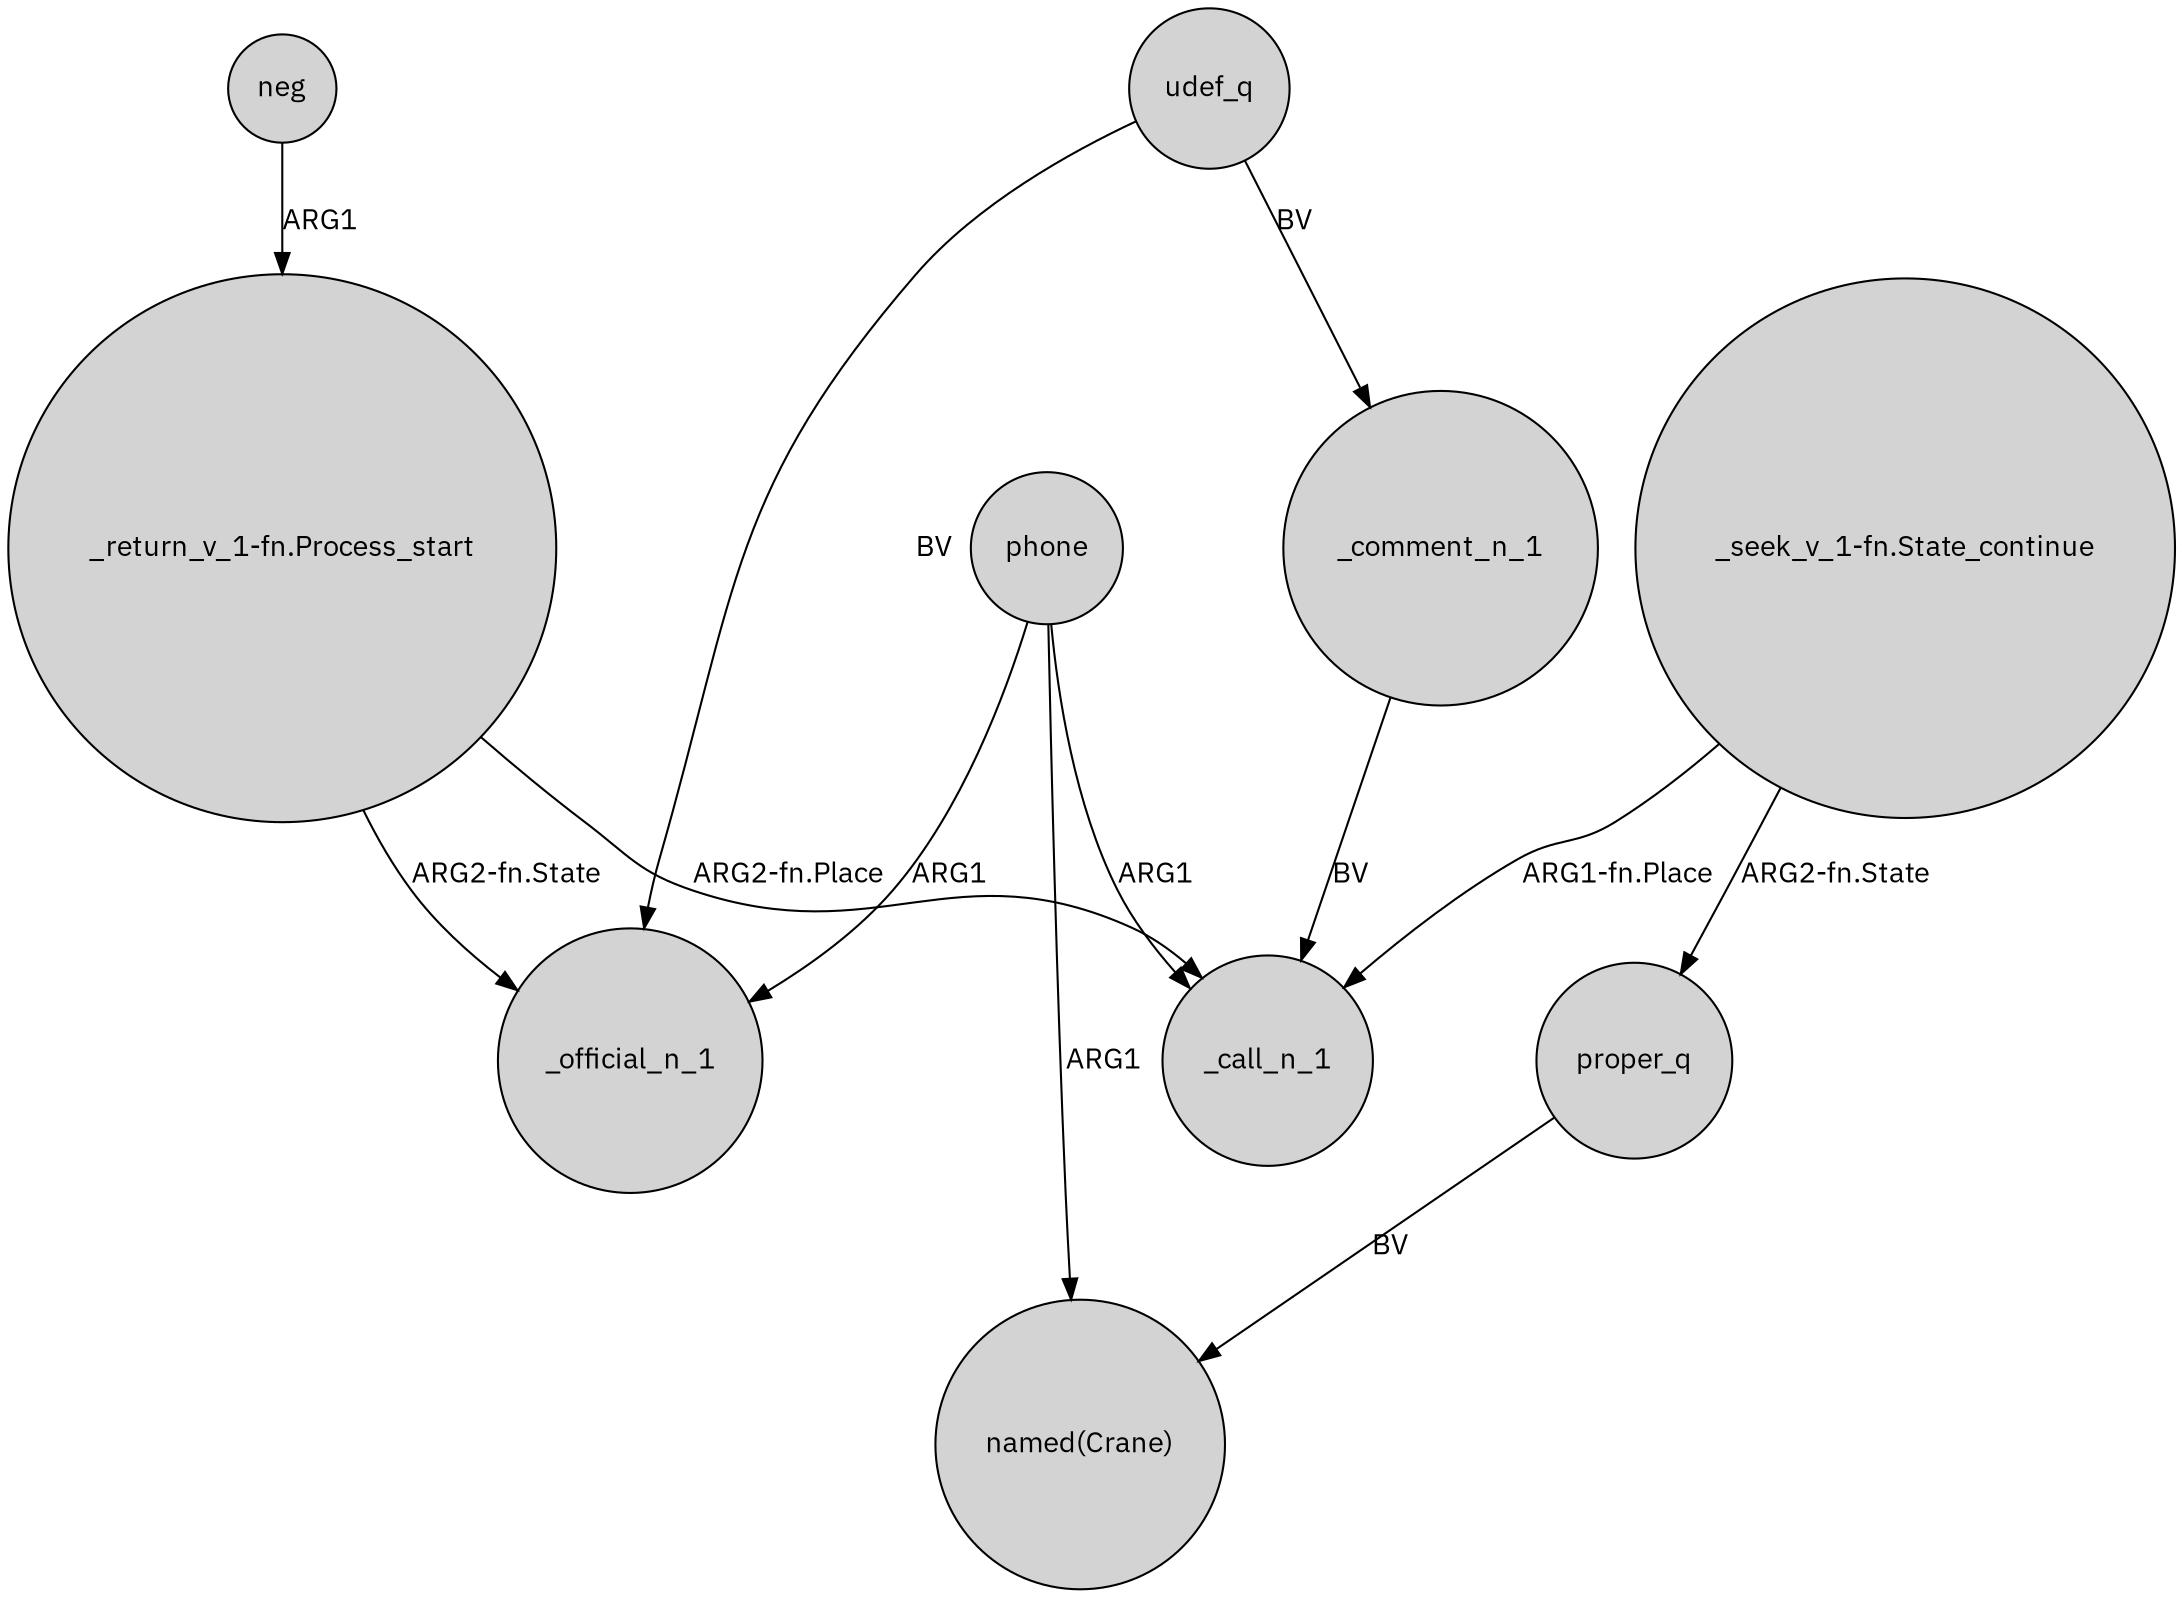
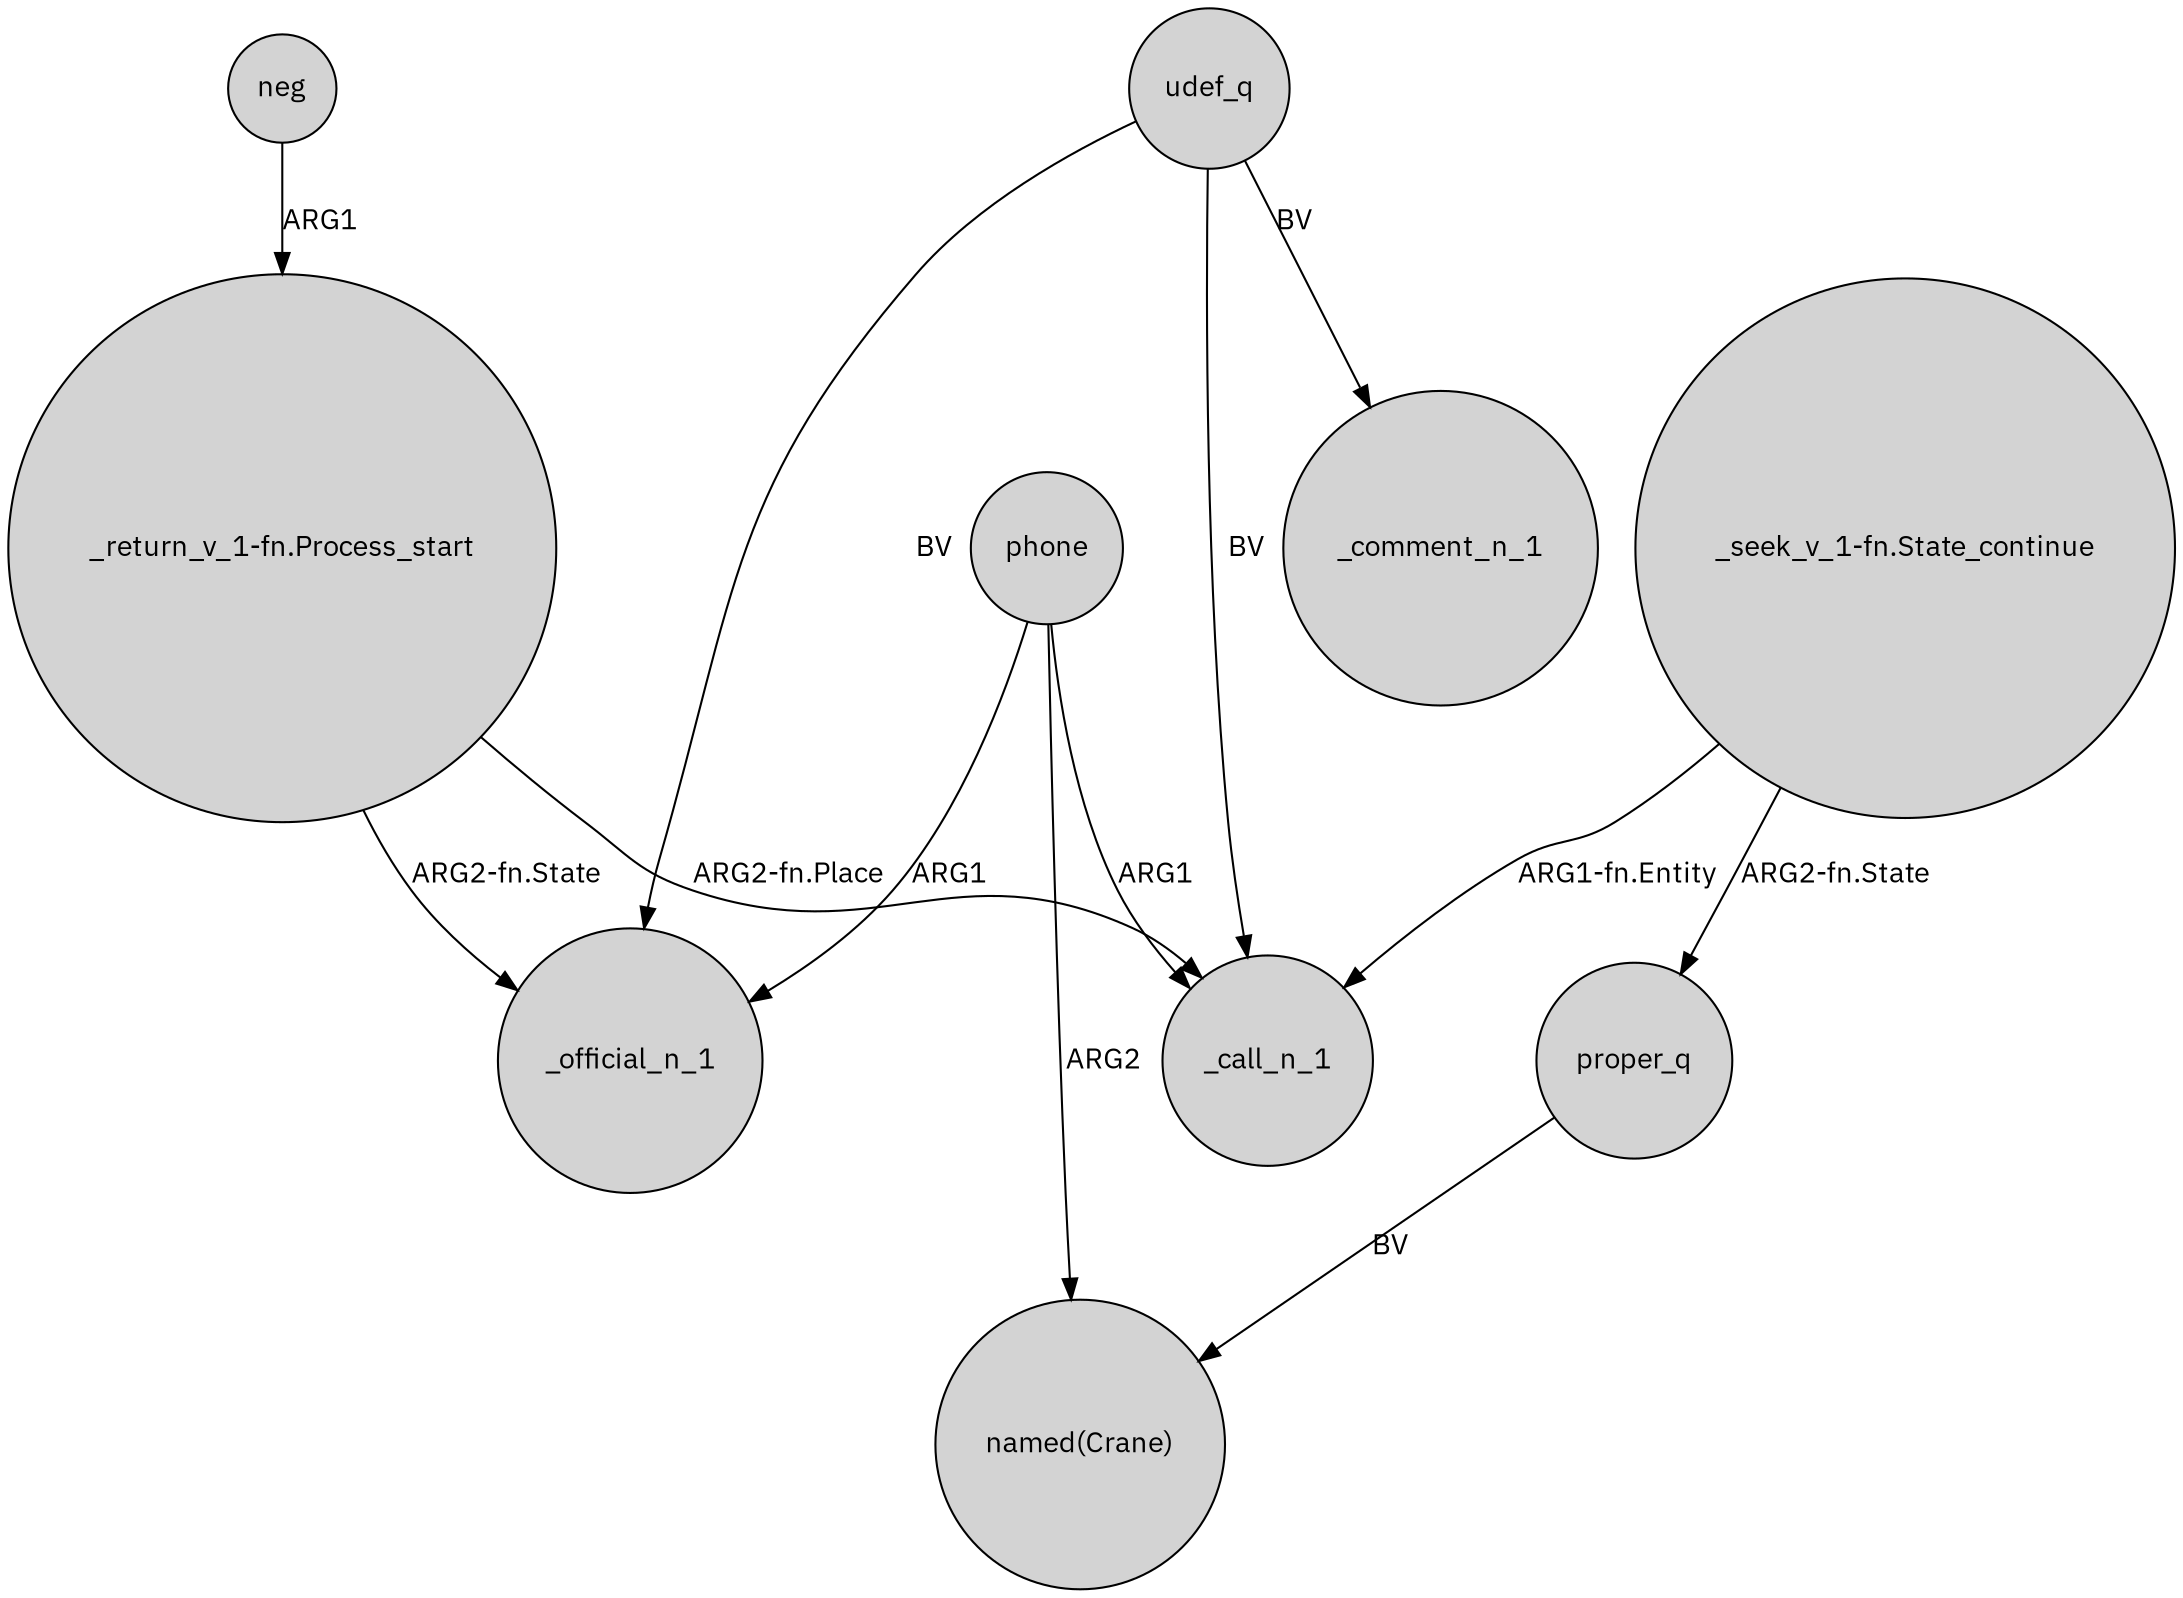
(1349, 819) -> (1211, 553)
(1618, 875) -> (1618, 875)
(1104, 1061) -> (1104, 1061)
